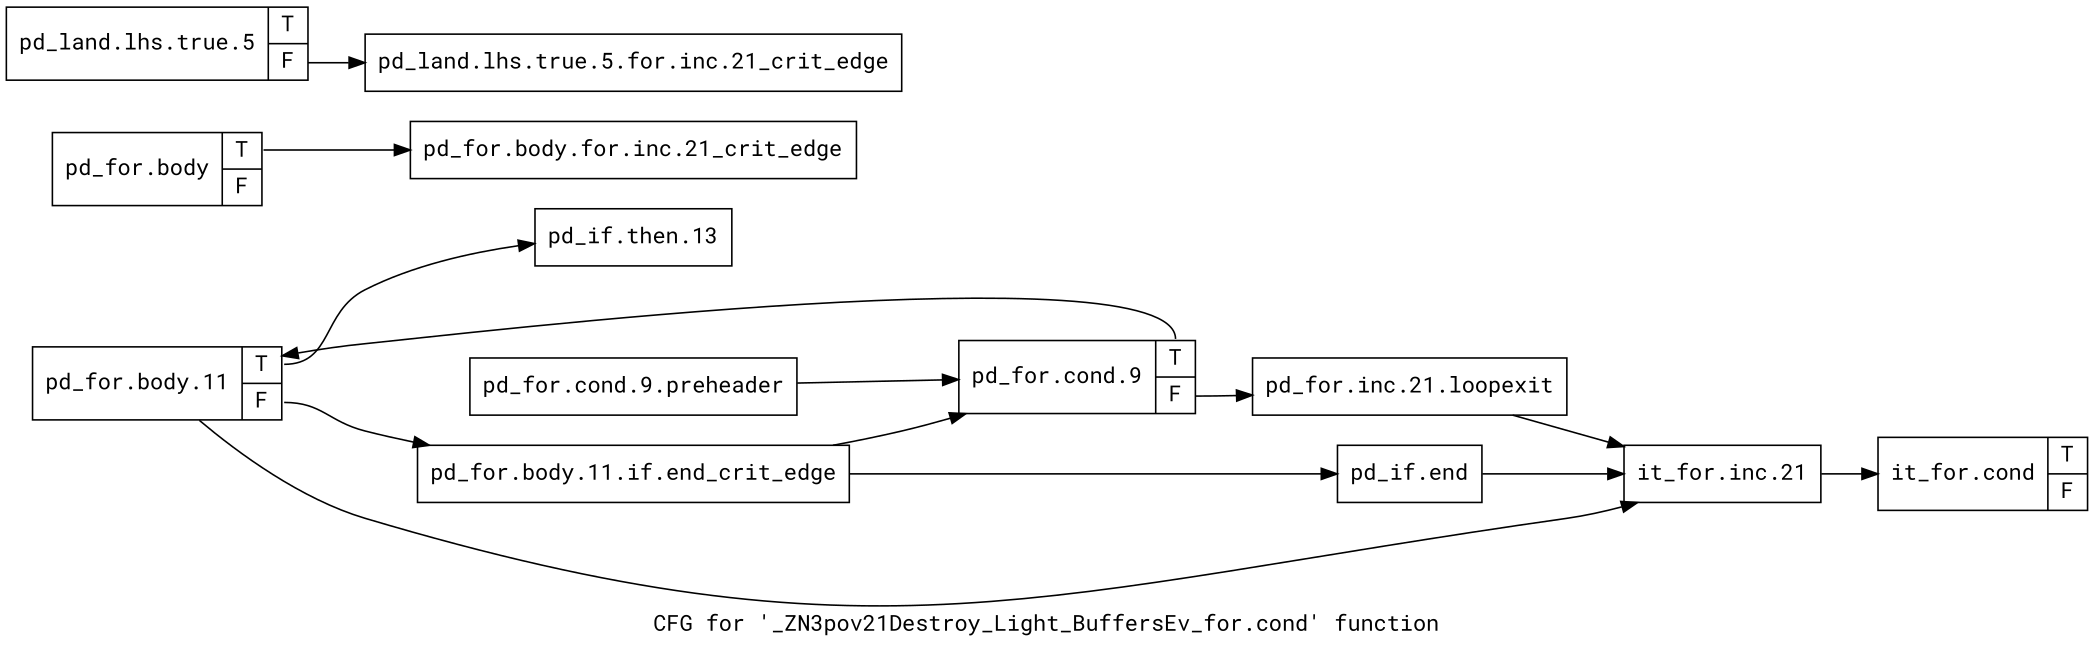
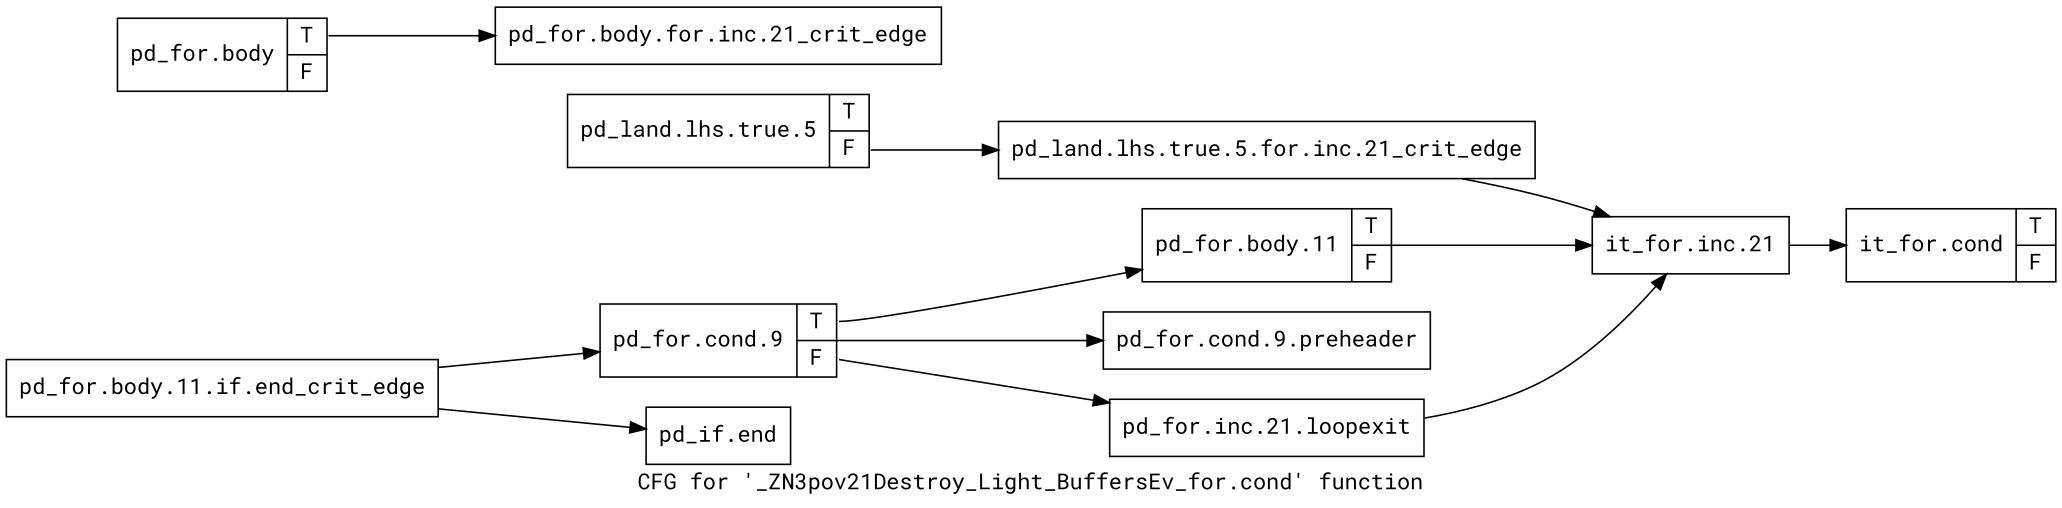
(633, 237) -> none
(870, 381) -> (962, 341)
(348, 425) -> none
(1545, 474) -> (1529, 193)
